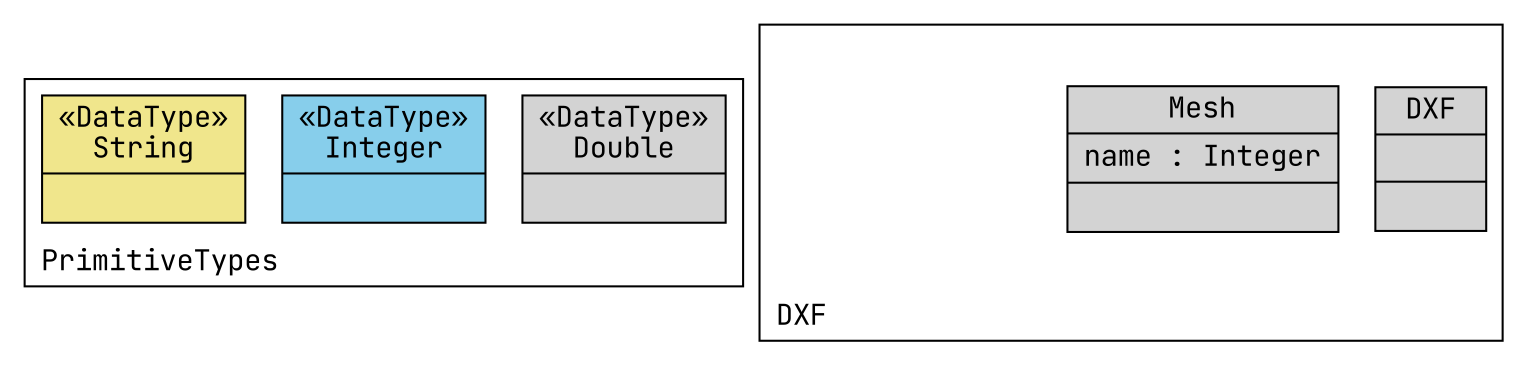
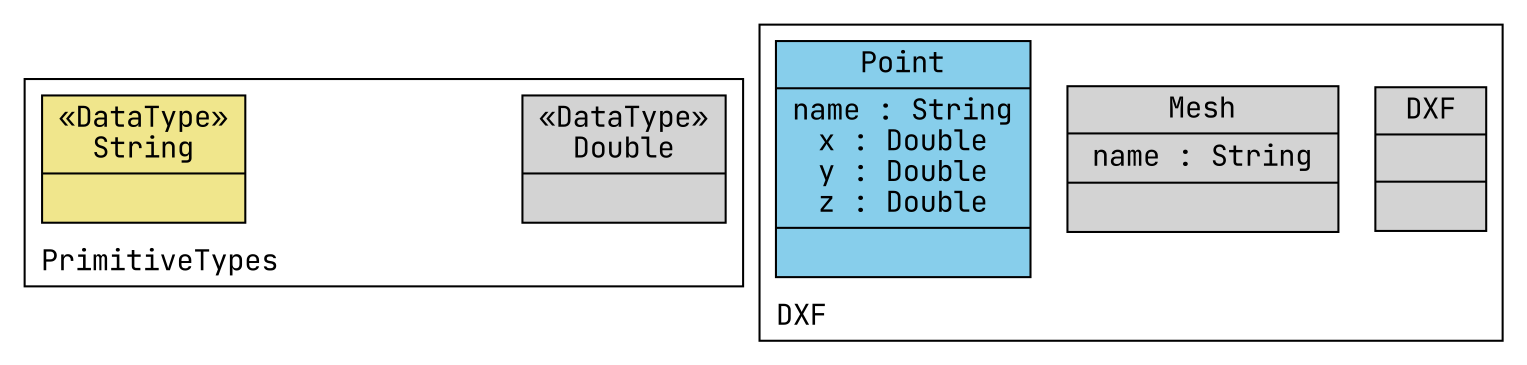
(1203, 157) -> (1203, 157)
(384, 159) -> none
none -> (903, 159)
